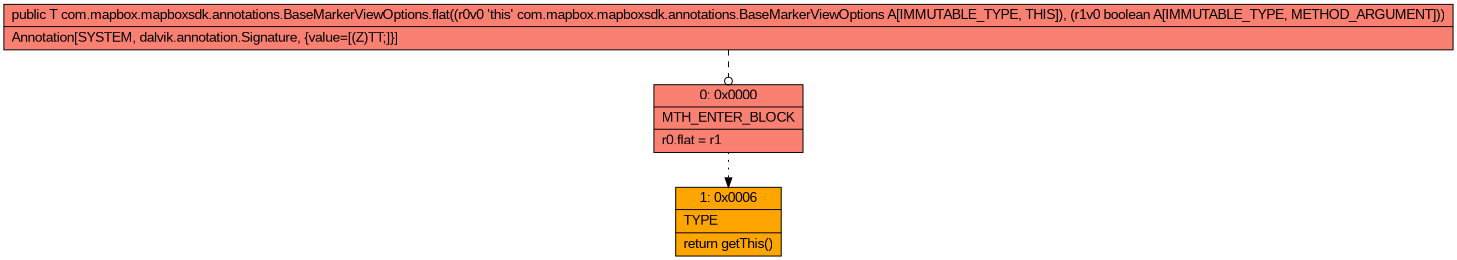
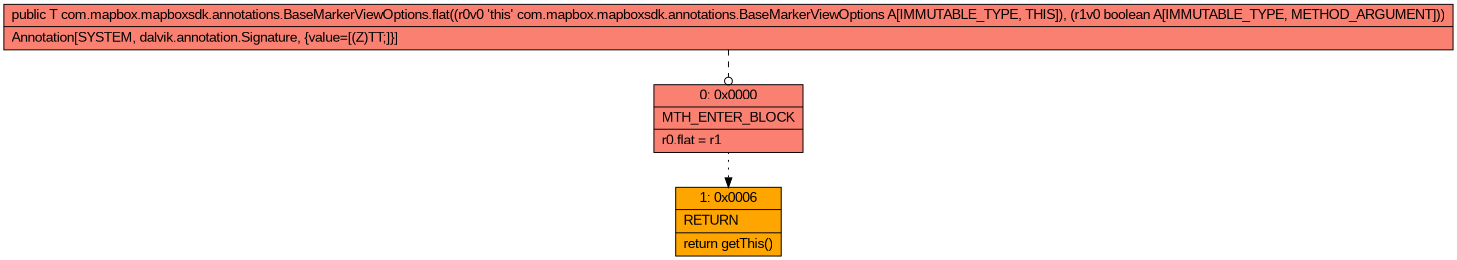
(701, 221) -> (711, 221)
